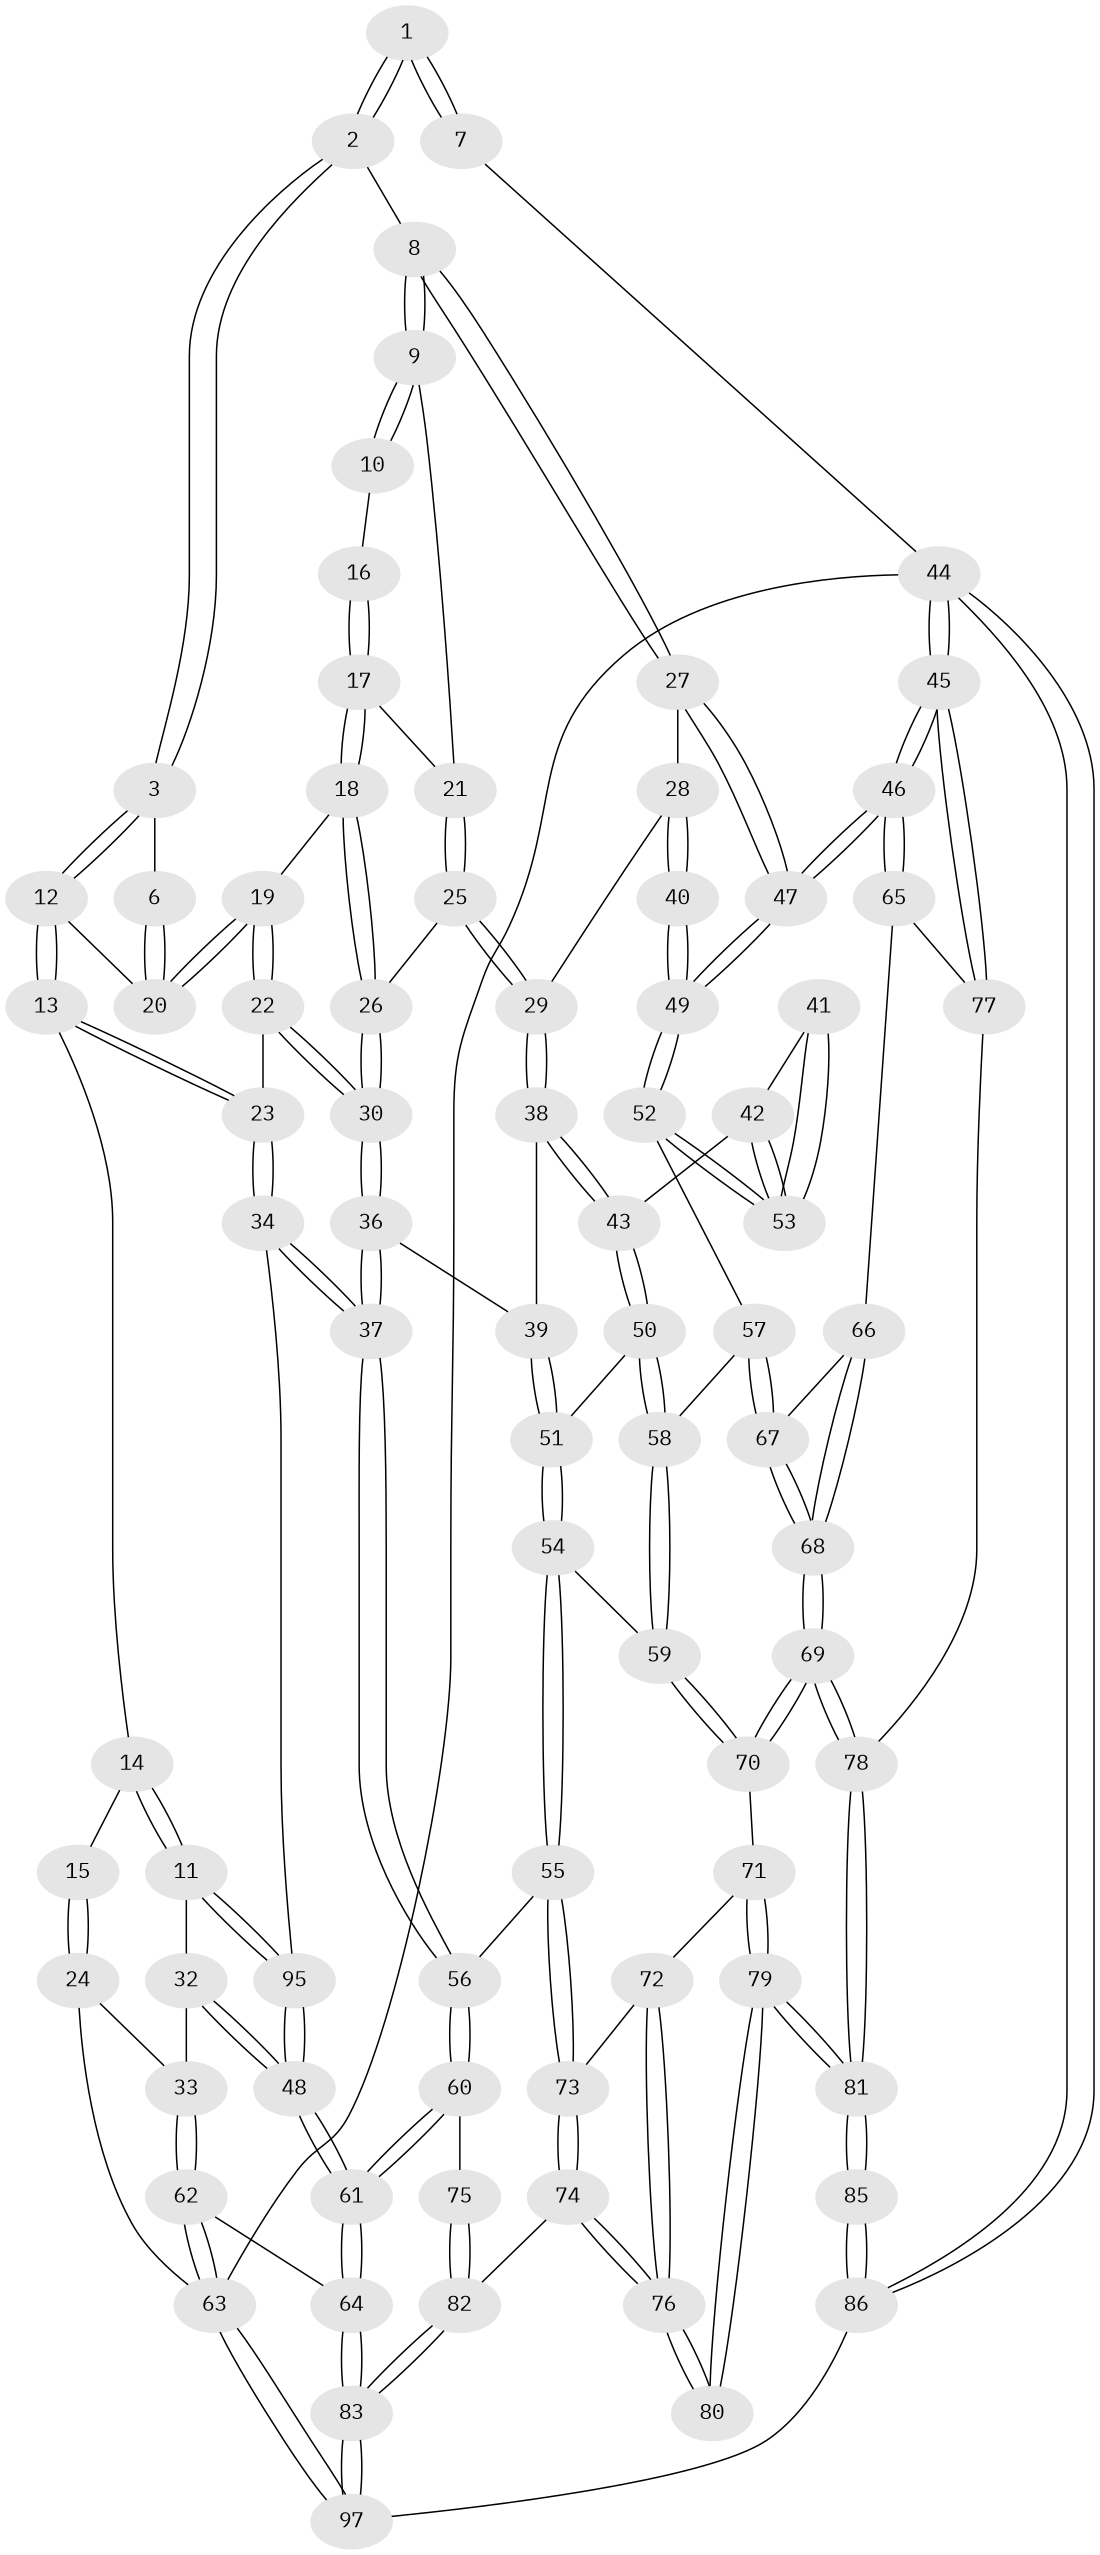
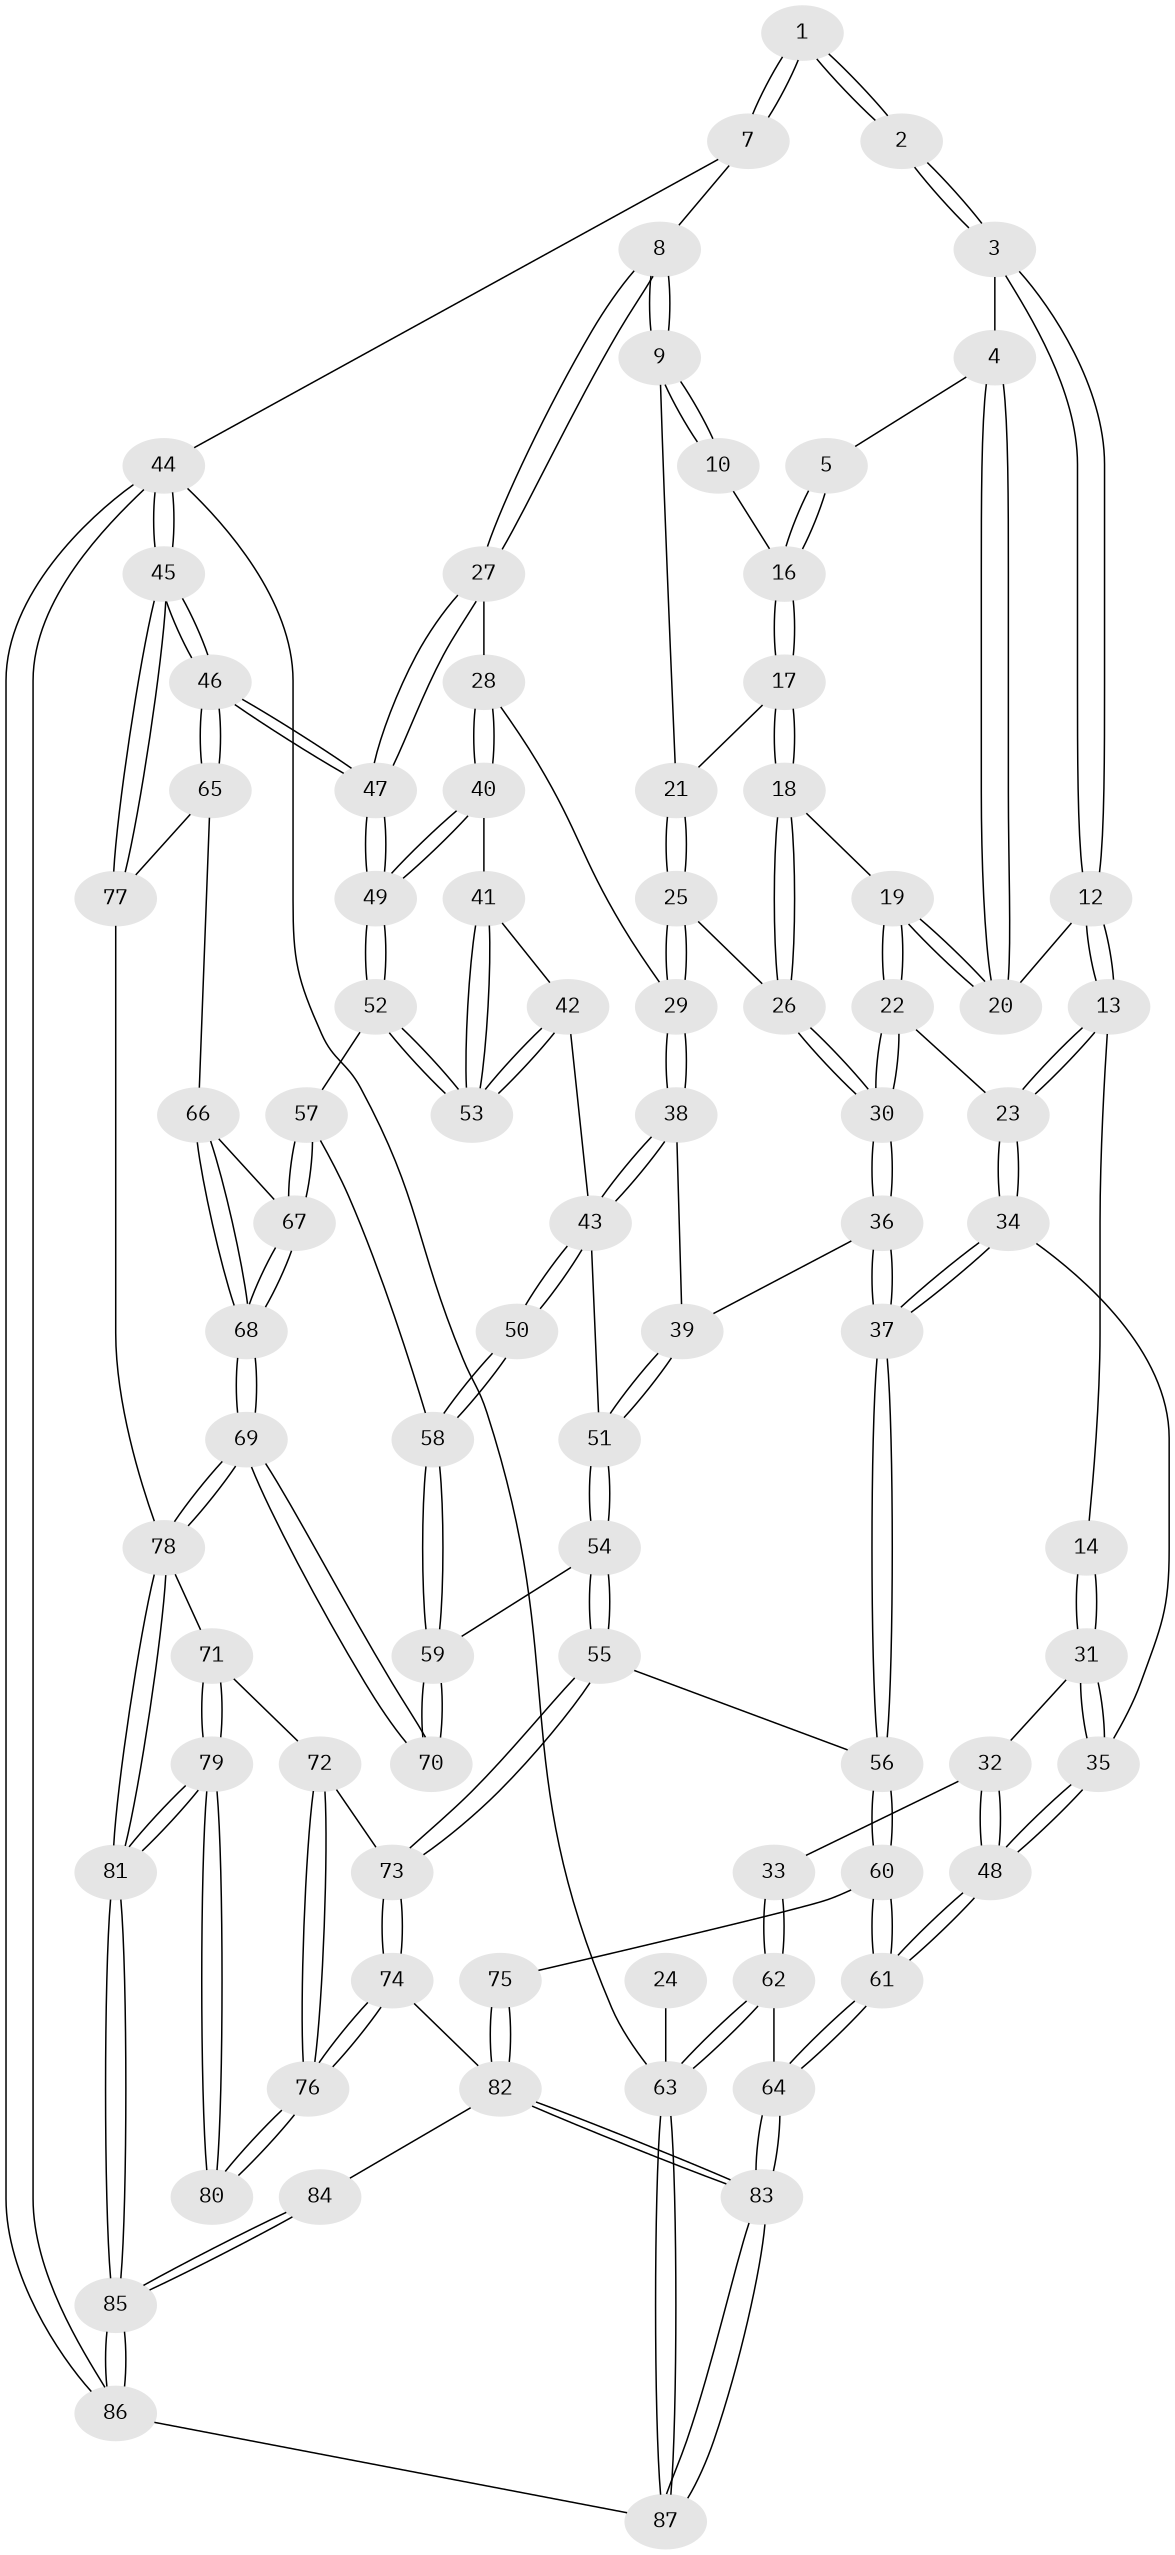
(384, 195) -> (704, 195)
none -> (827, 466)
none -> (484, 845)
(155, 899) -> (995, 358)
(598, 1386) -> (595, 1331)
(751, 1819) -> (188, 1602)
(78, 1872) -> none
(186, 1872) -> (1087, 1656)
(295, 1981) -> (1099, 1764)
(132, 2035) -> none
none -> (320, 2197)
(352, 2522) -> (666, 2522)
